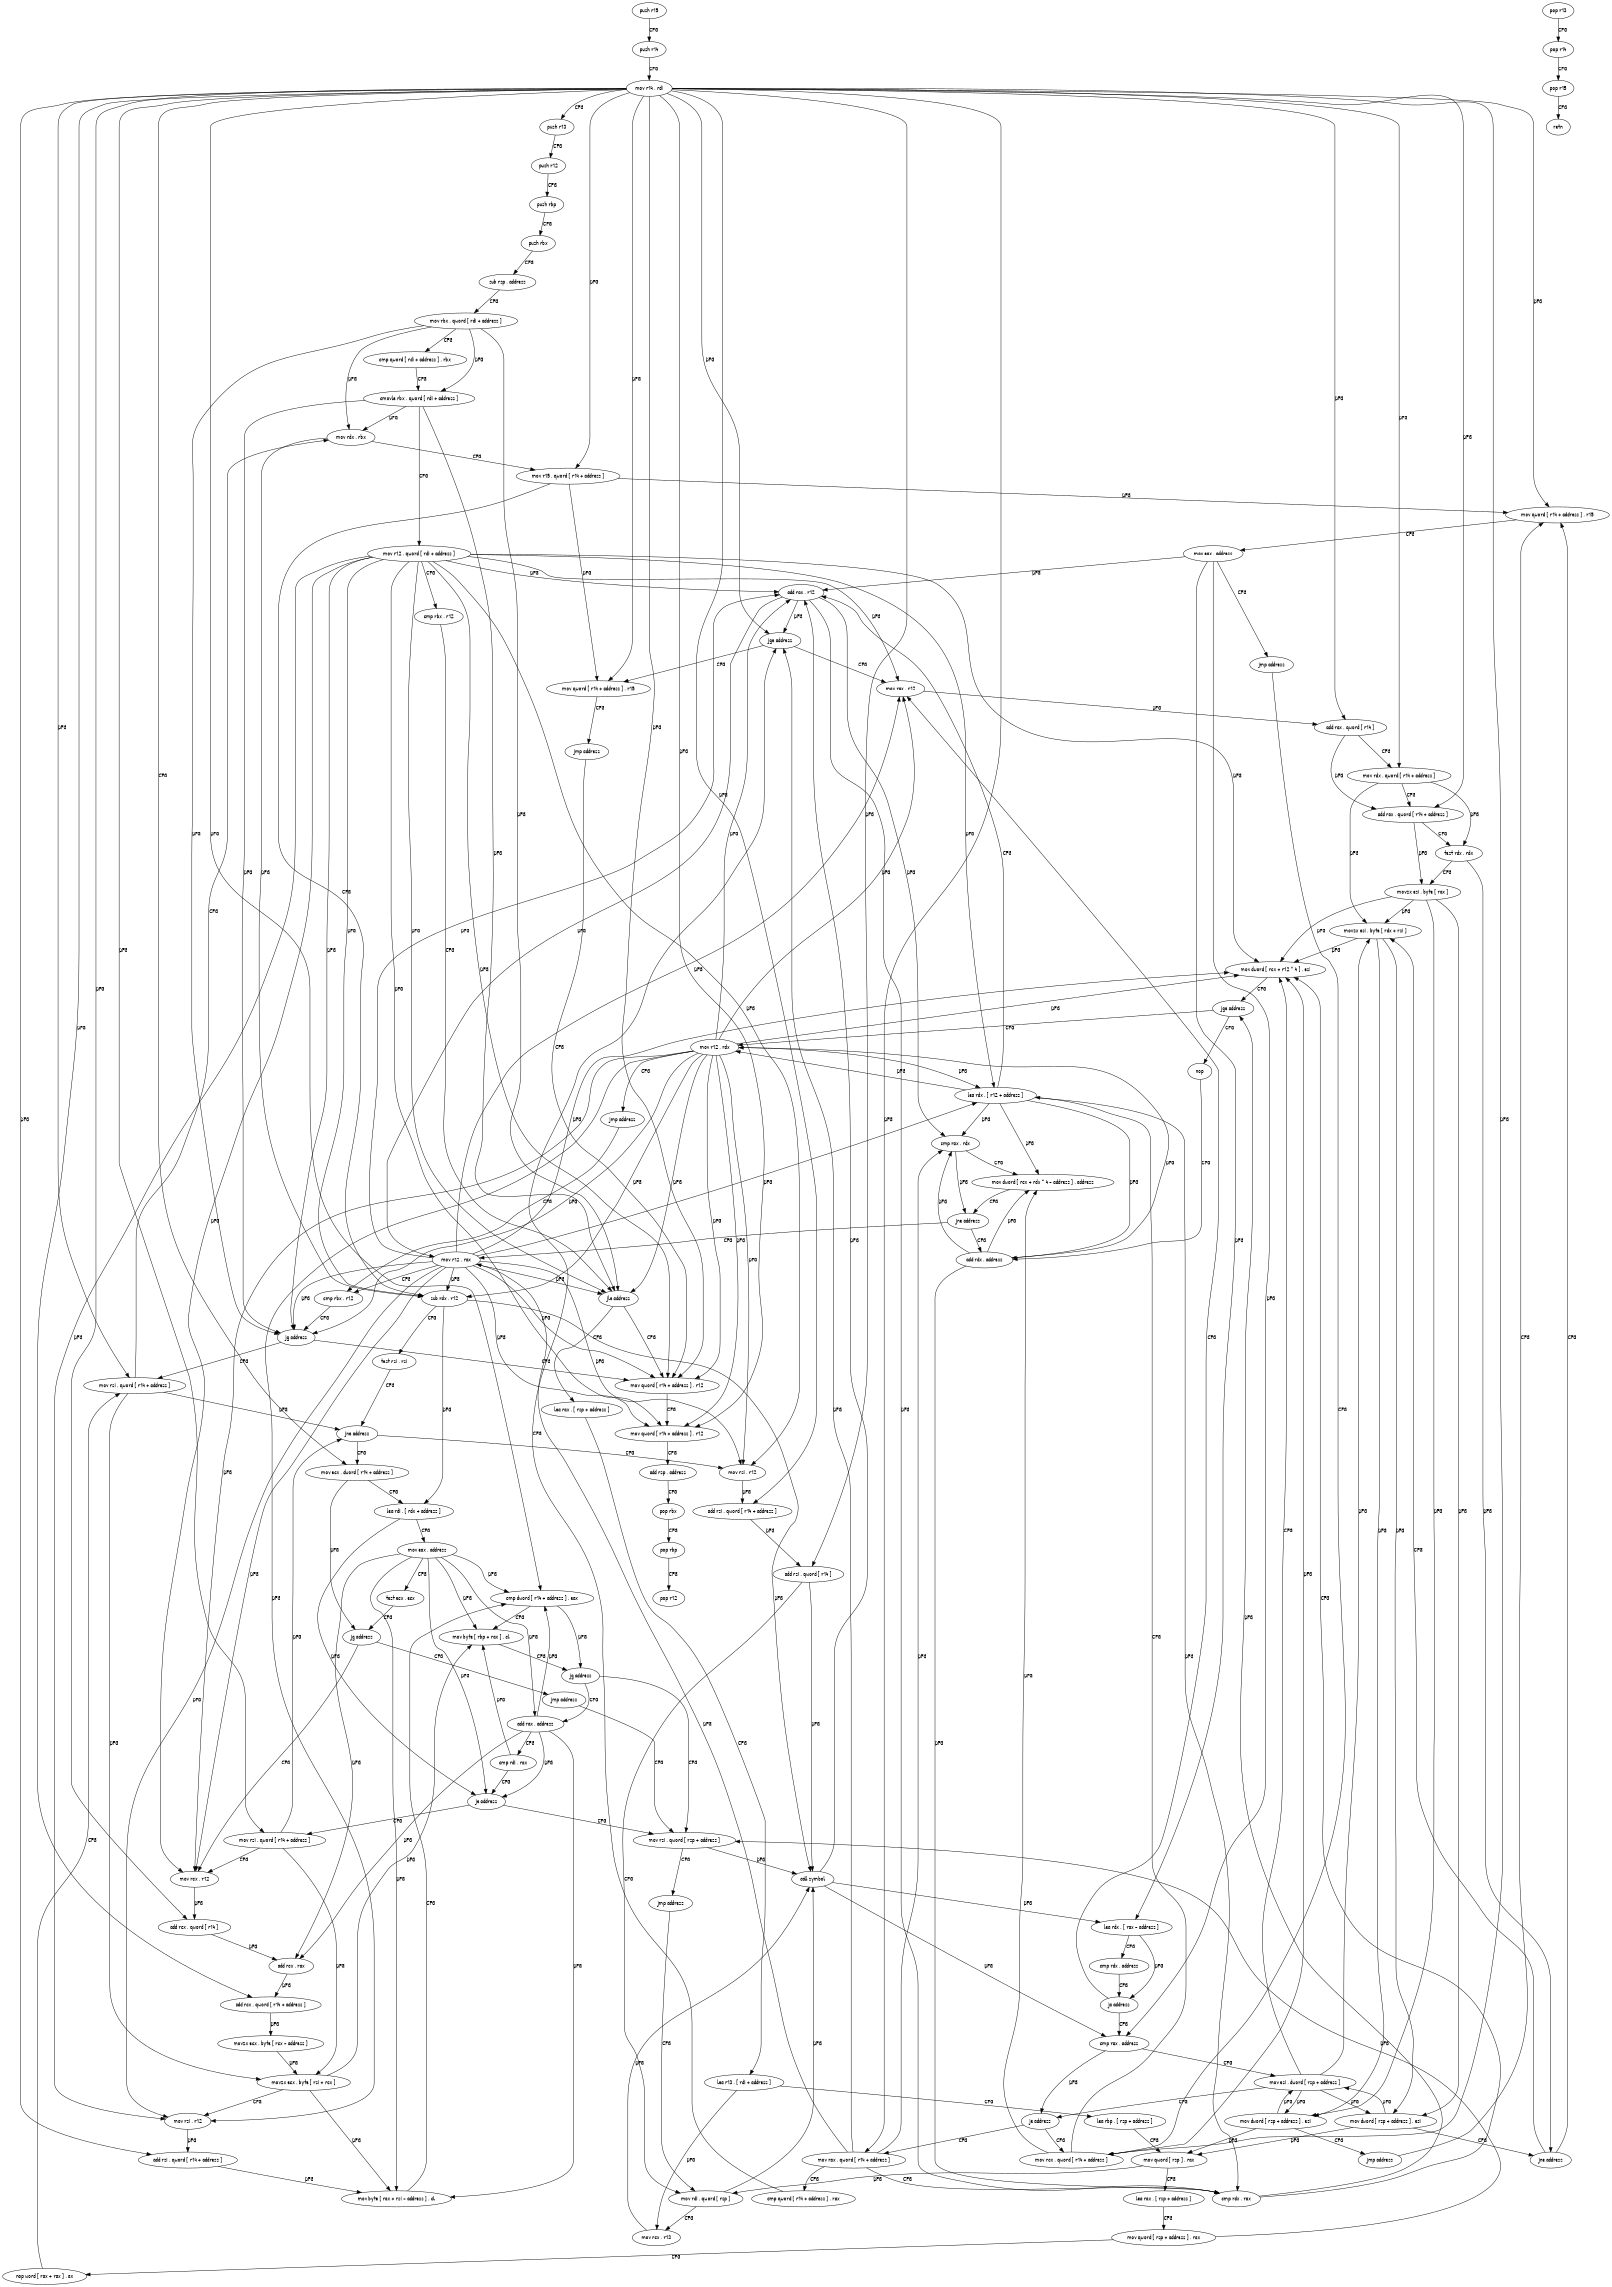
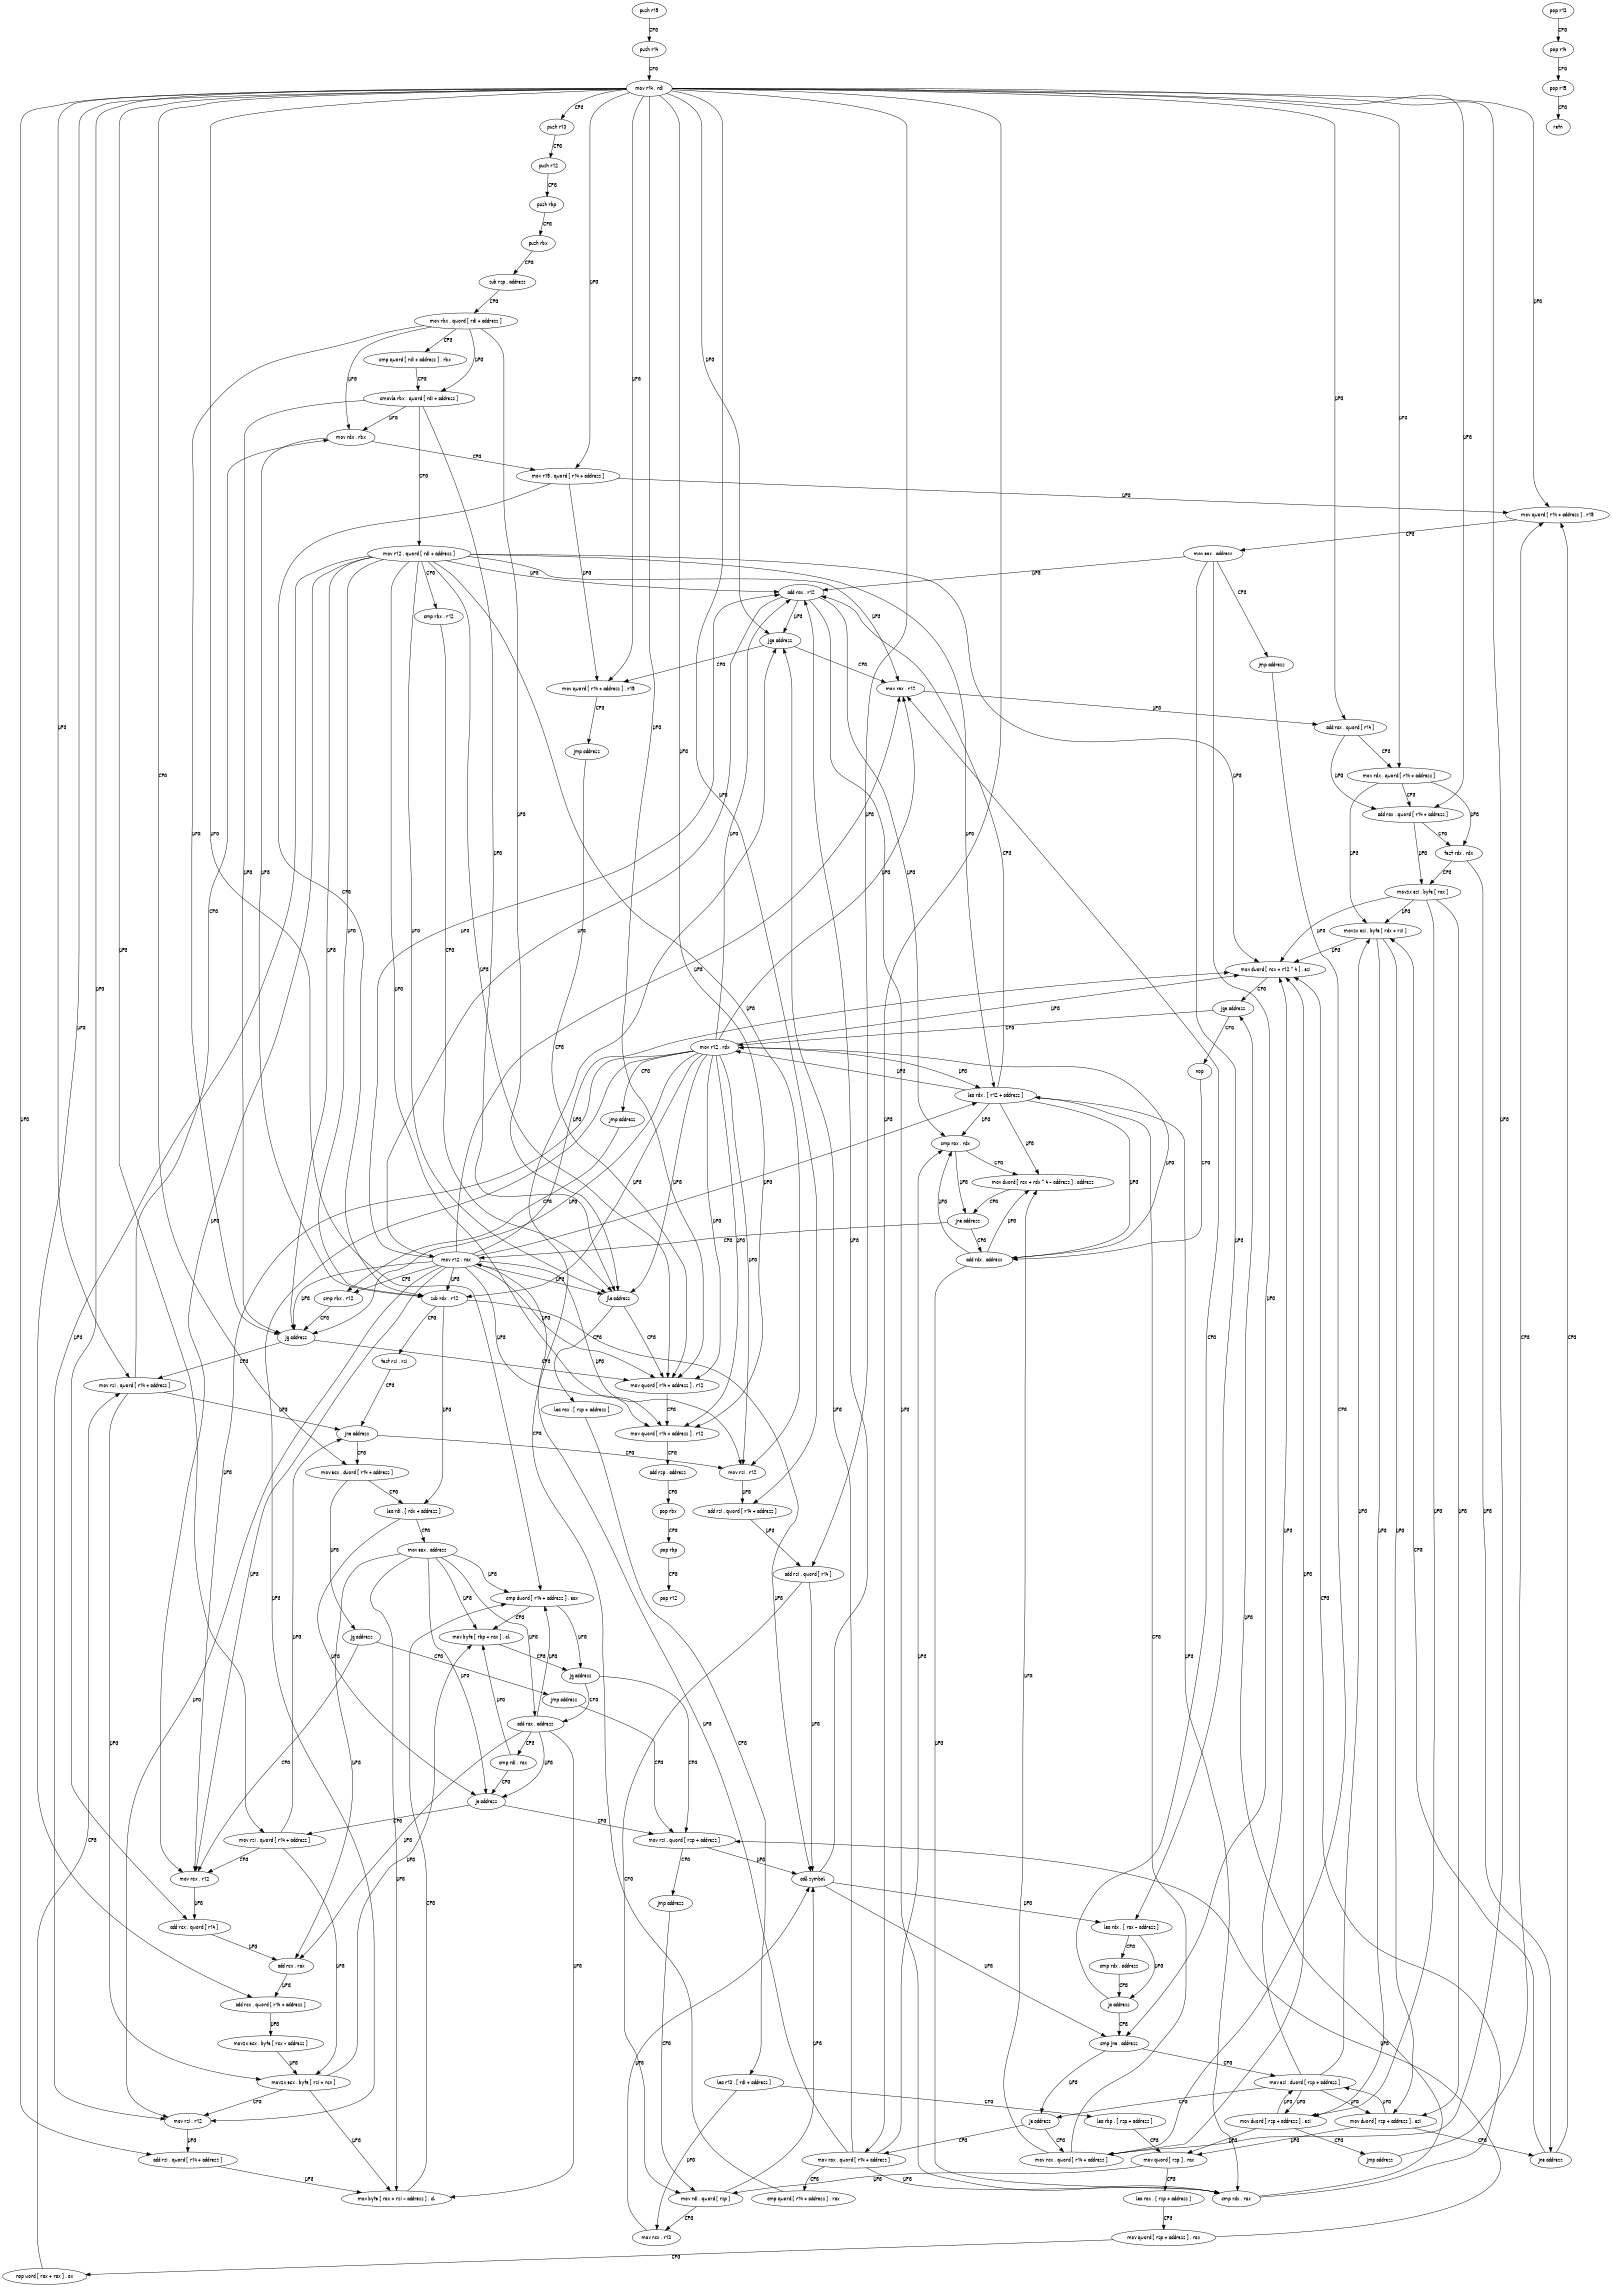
(1288, 1531) -> (1288, 1531)
(400, 1598) -> none
(1119, 2044) -> (1119, 2044)
(908, 2179) -> (908, 2179)
